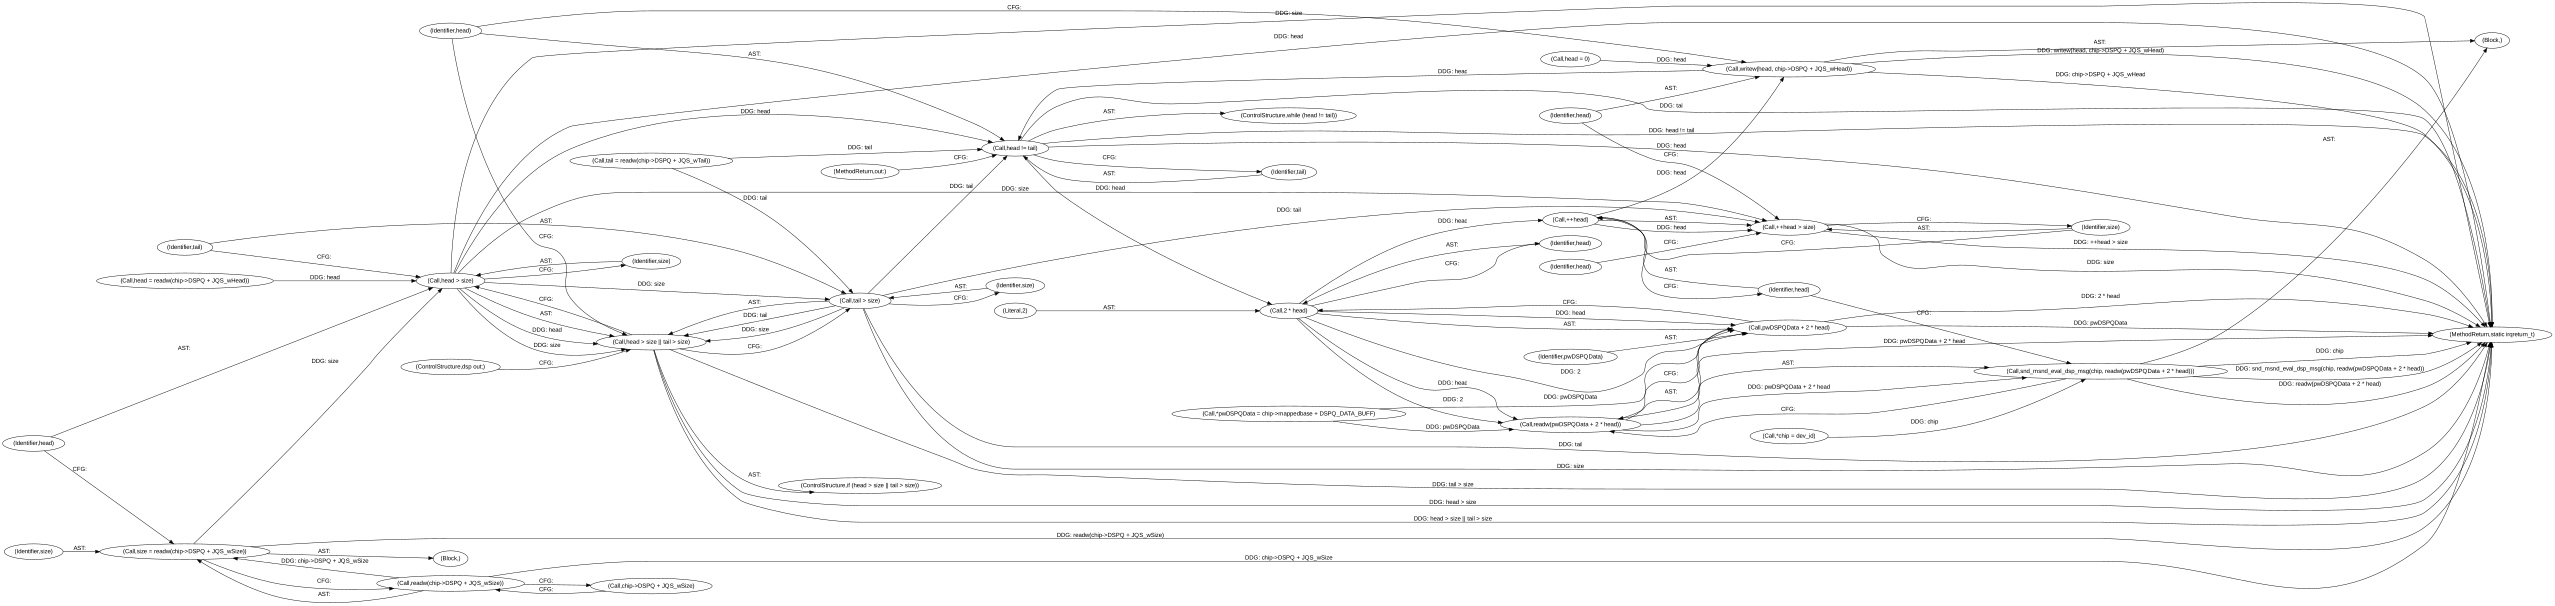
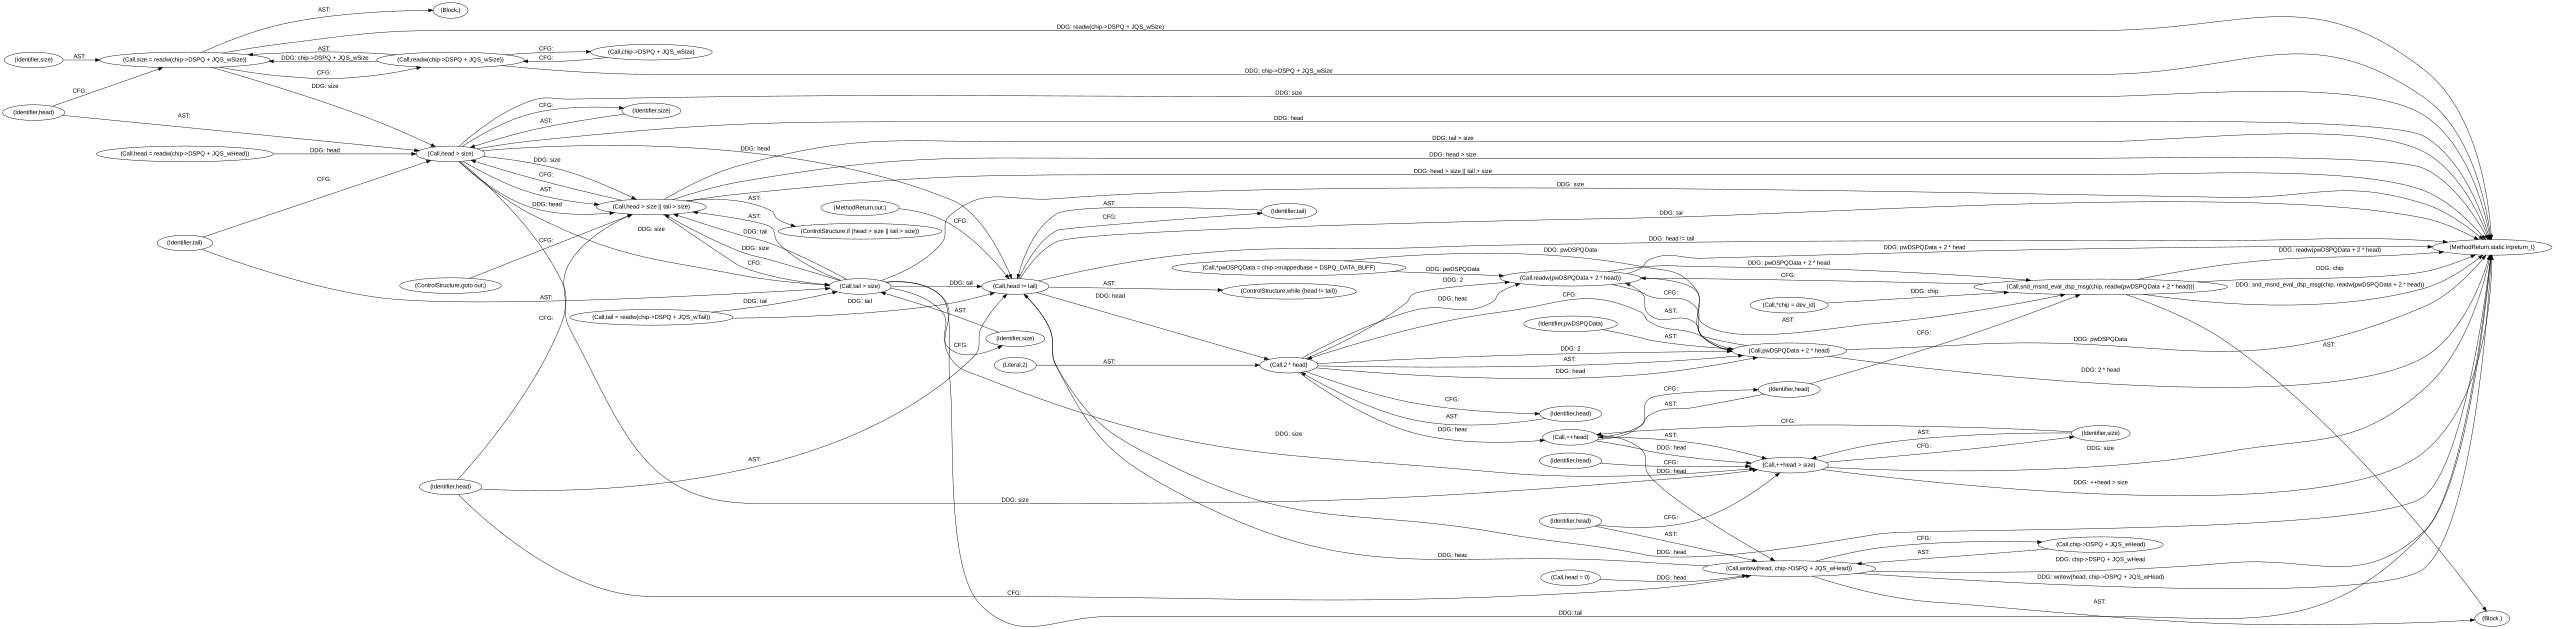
(1289, 210) -> (1289, 434)
(451, 367) -> (451, 286)
none -> (2101, 545)
